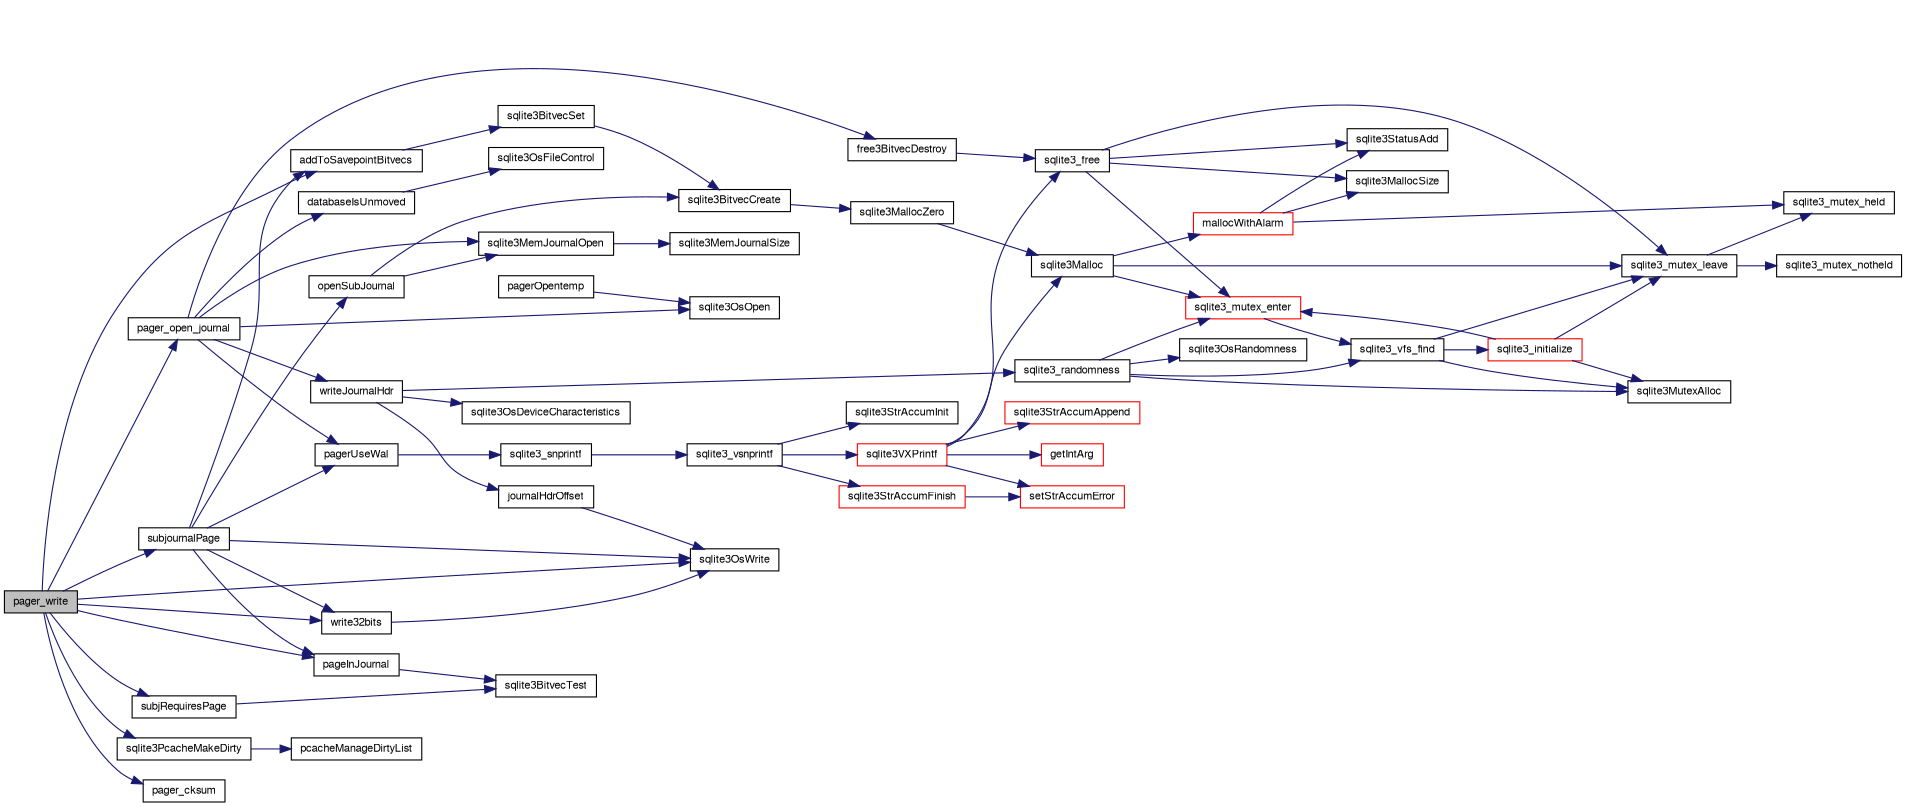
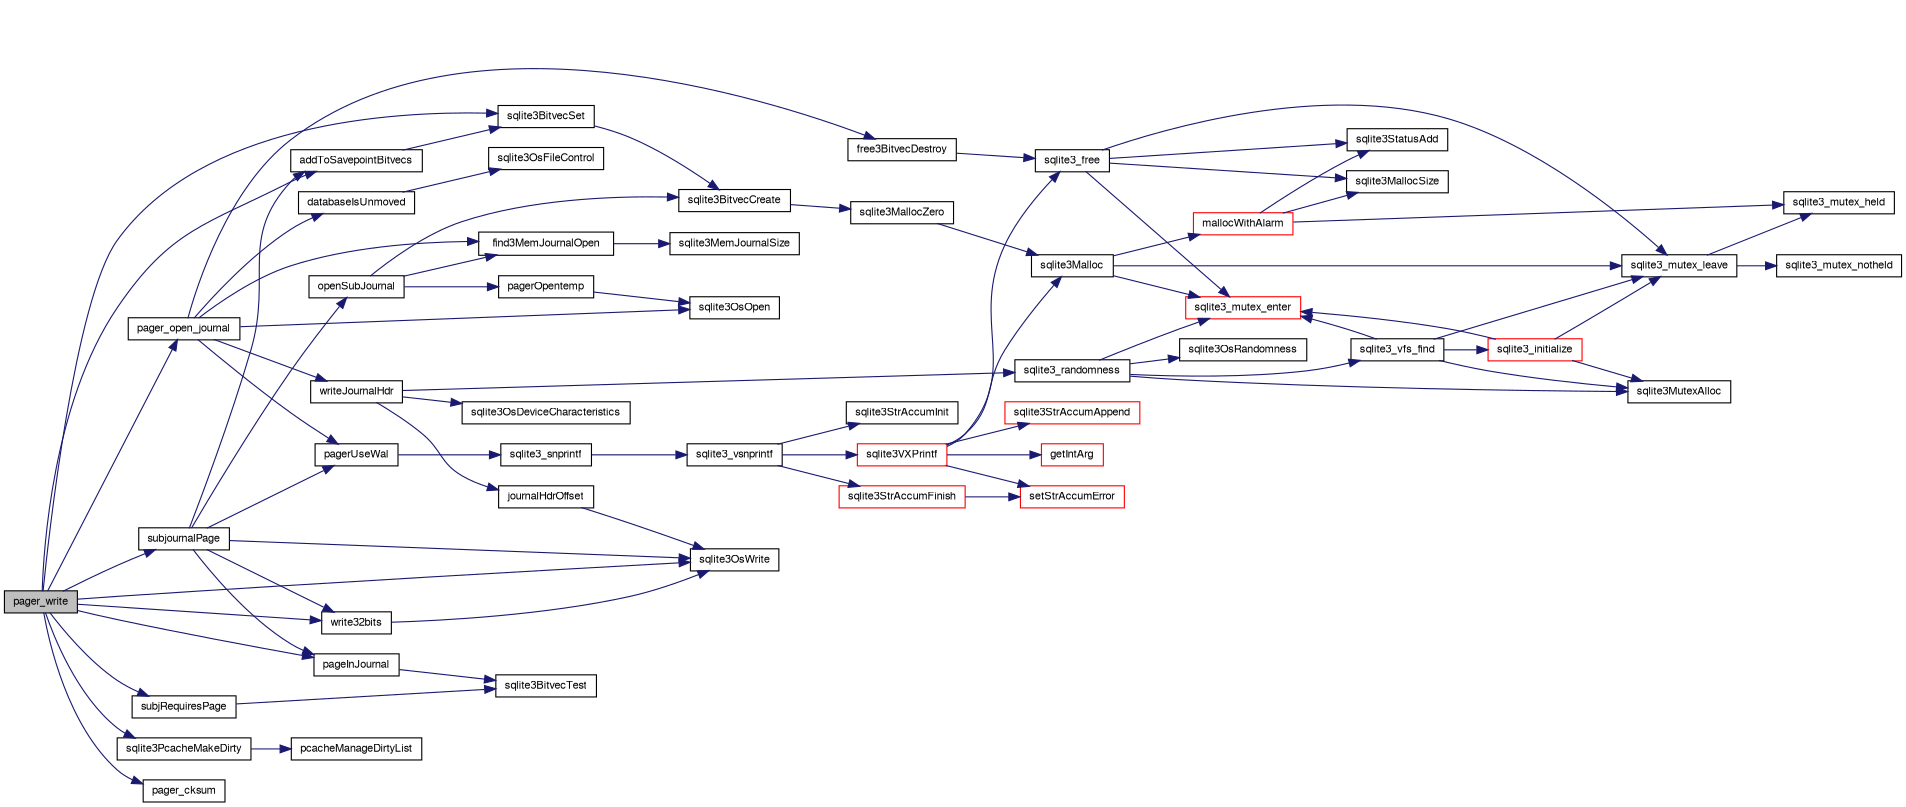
none -> (132, 224)
(546, 244) -> (546, 244)
none -> (446, 287)
(1302, 331) -> (1344, 328)
